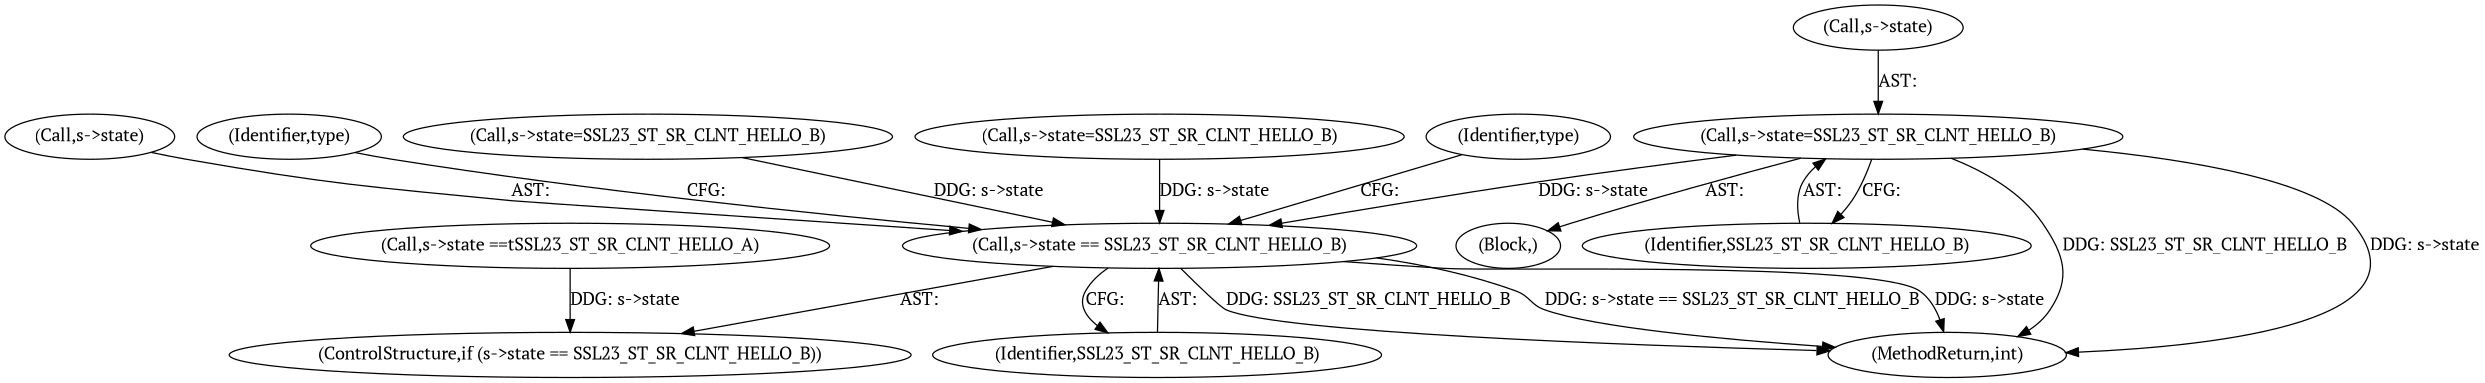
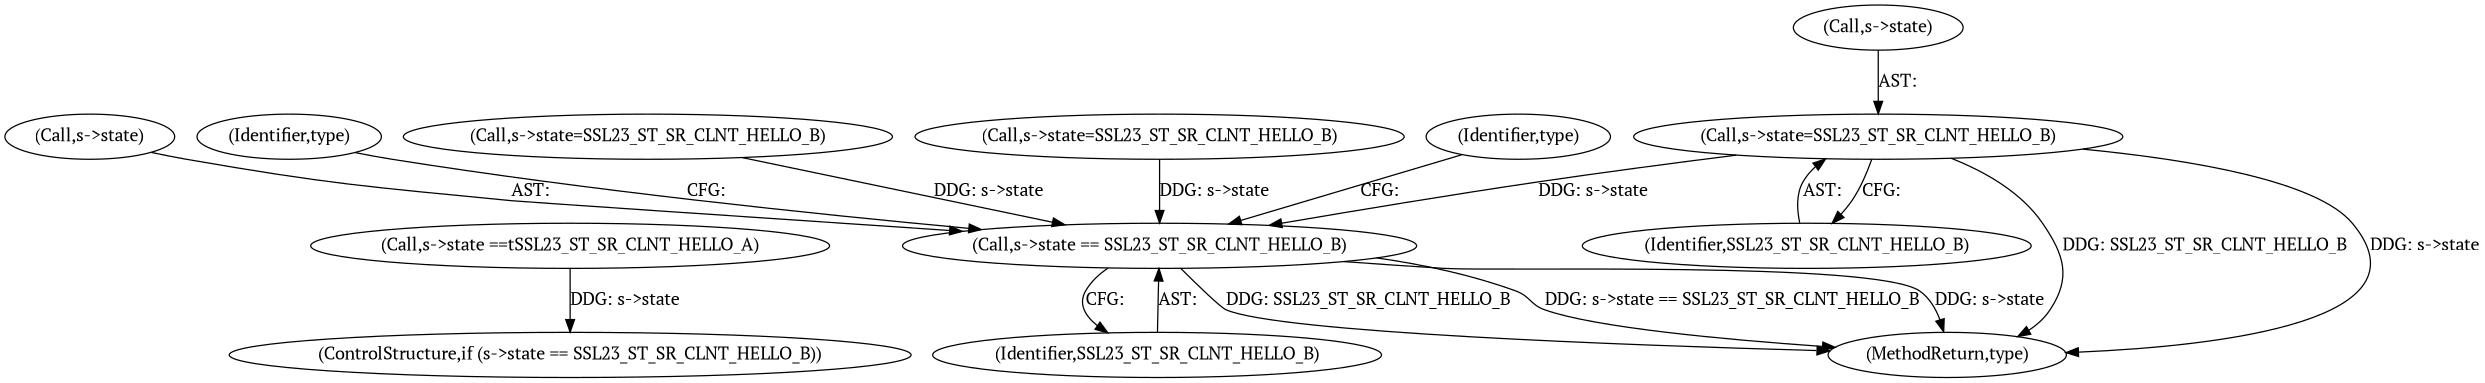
(1508, 246) -> none
(873, 299) -> none
(1947, 355) -> (1947, 355)
